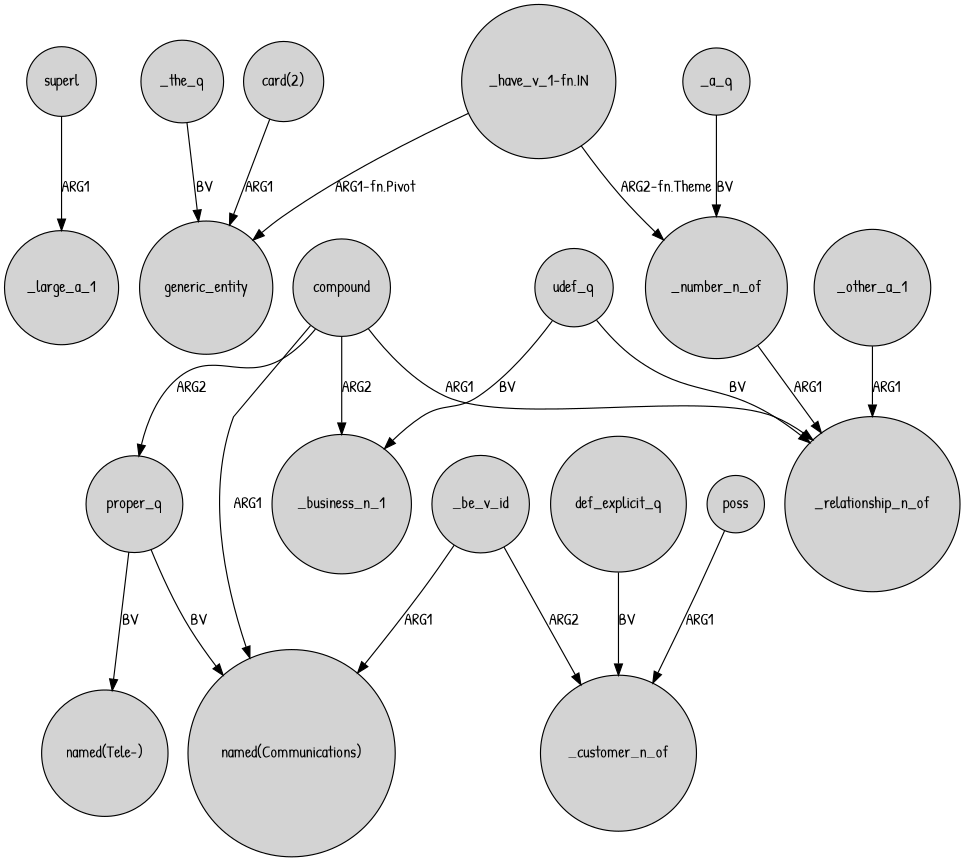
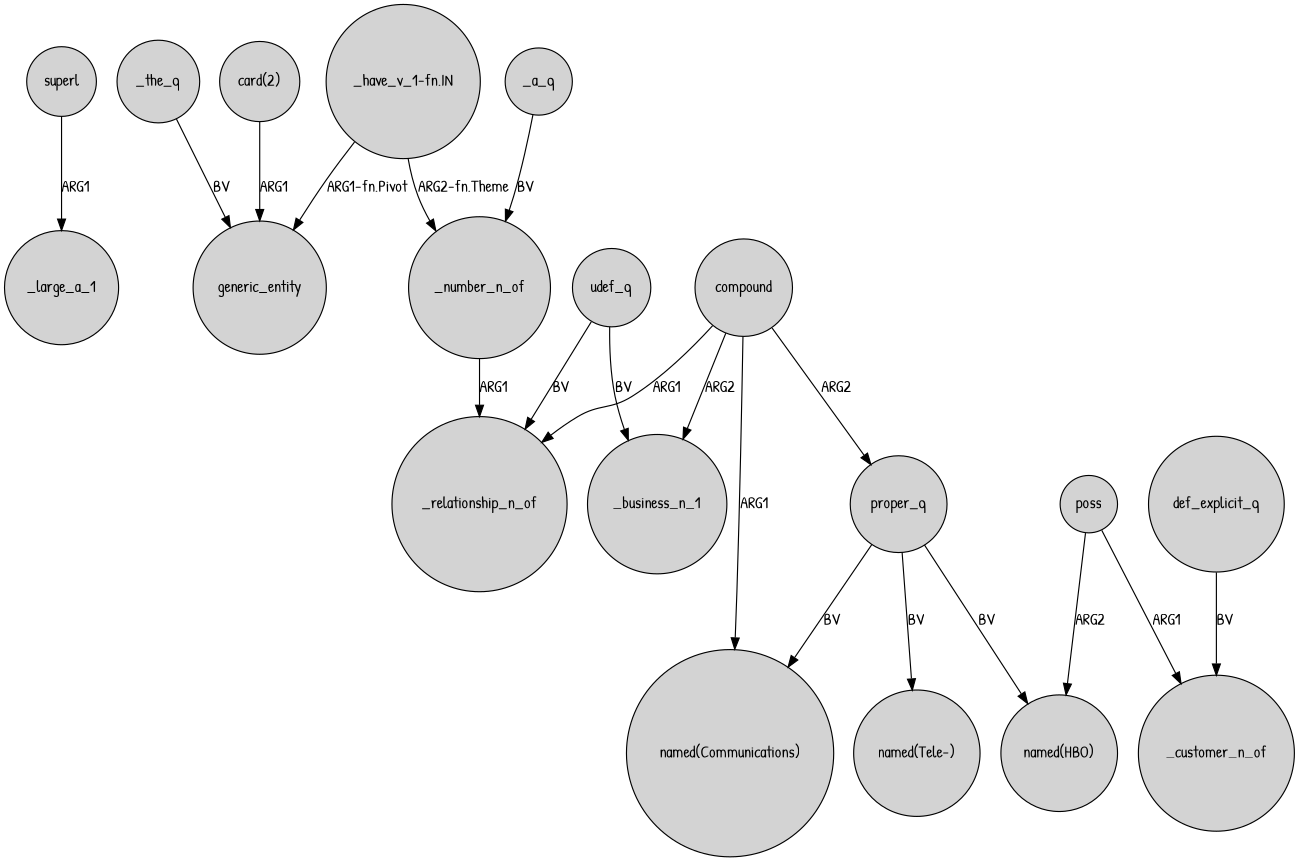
(872, 288) -> none
(481, 504) -> none
none -> (1059, 753)
